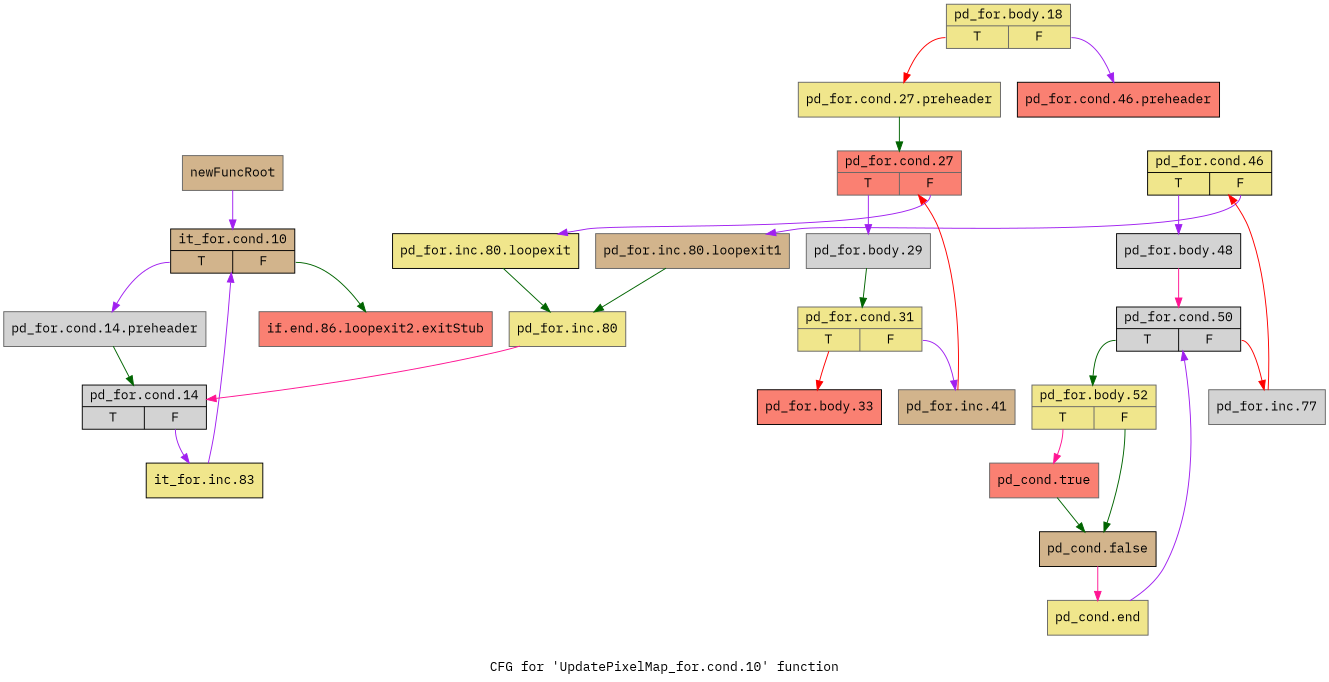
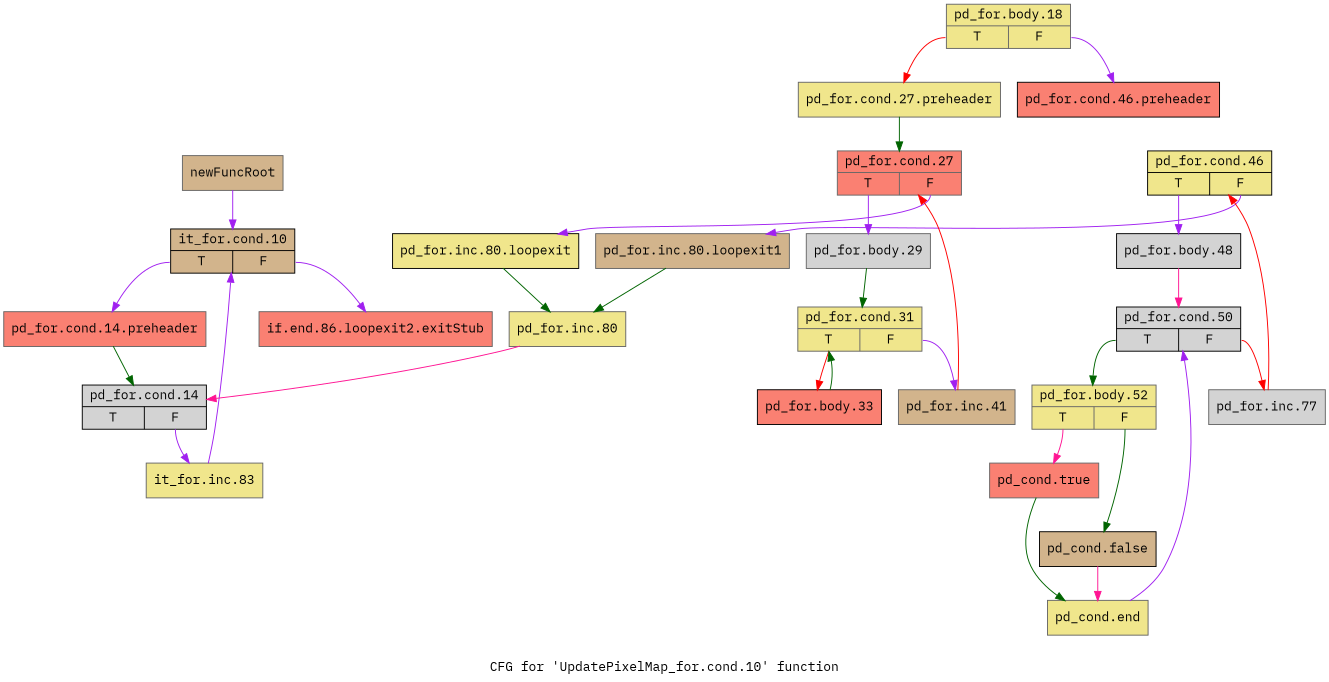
(332, 276) -> (332, 276)
(105, 329) -> (105, 329)
none -> (832, 376)
(205, 480) -> (205, 480)
(1068, 511) -> (1027, 551)
